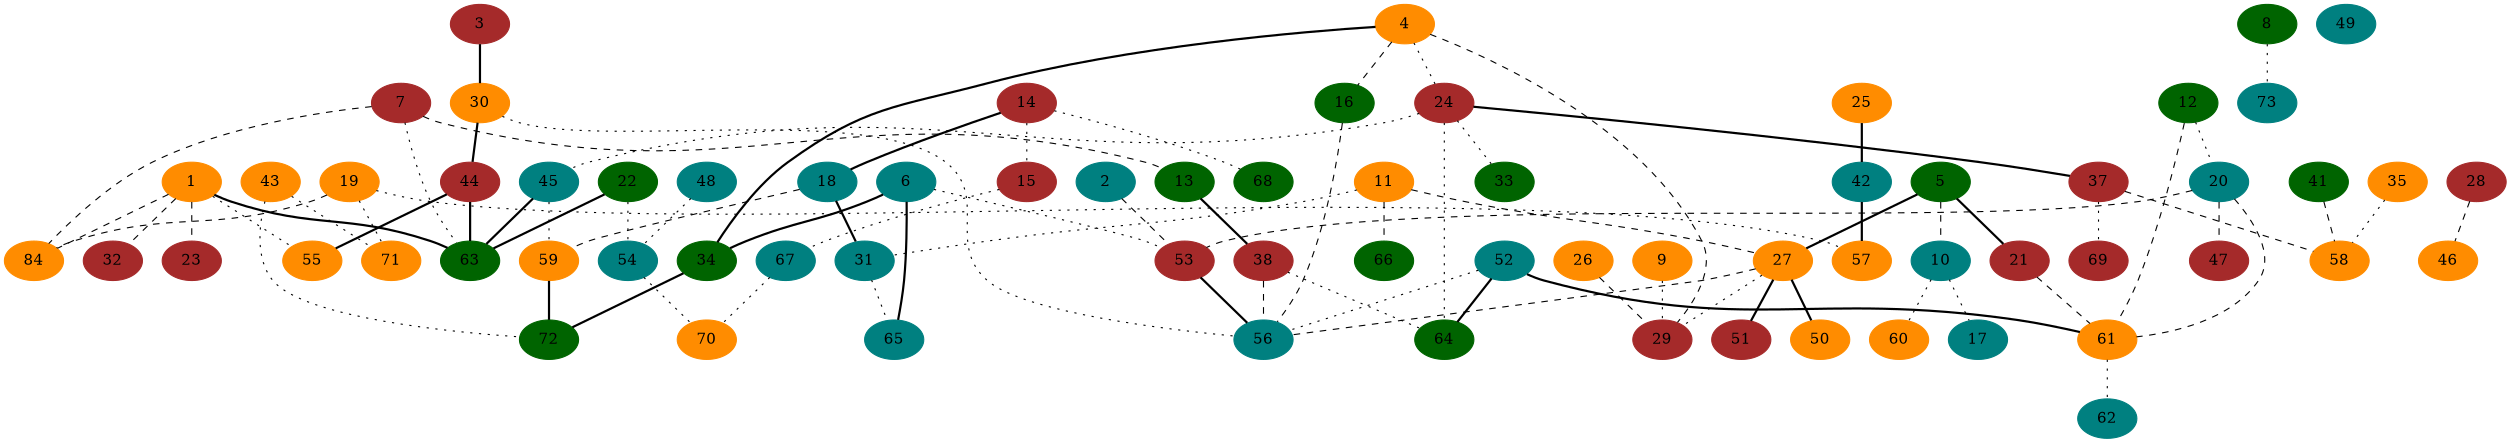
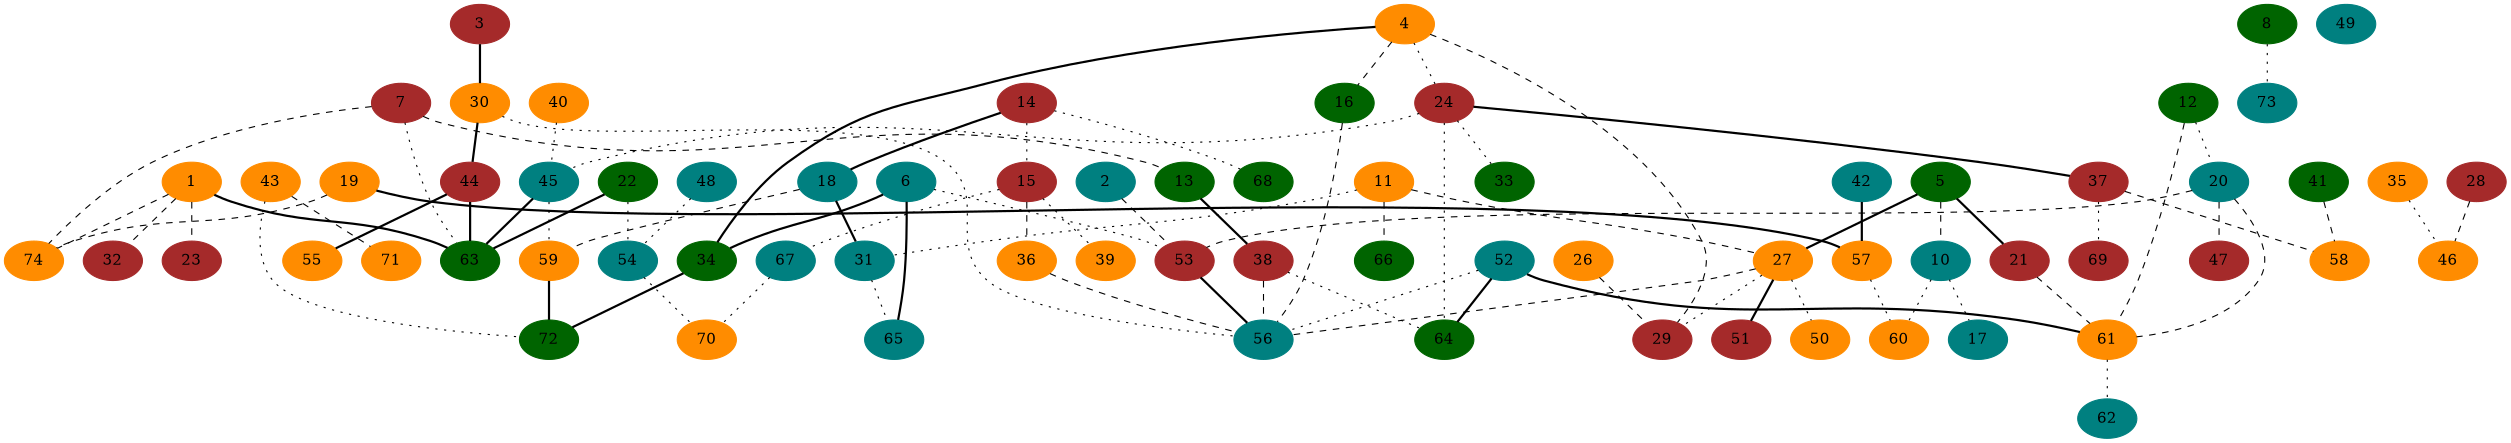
none -> (559, 103)
(1862, 103) -> none
(1109, 209) -> (1109, 209)
(317, 213) -> (317, 213)
(369, 219) -> none
(2369, 221) -> (2423, 221)
(254, 223) -> none
(34, 261) -> (34, 261)
none -> (1027, 261)
none -> (1106, 261)
(1662, 261) -> none
(1801, 300) -> (1801, 300)
none -> (1880, 300)
